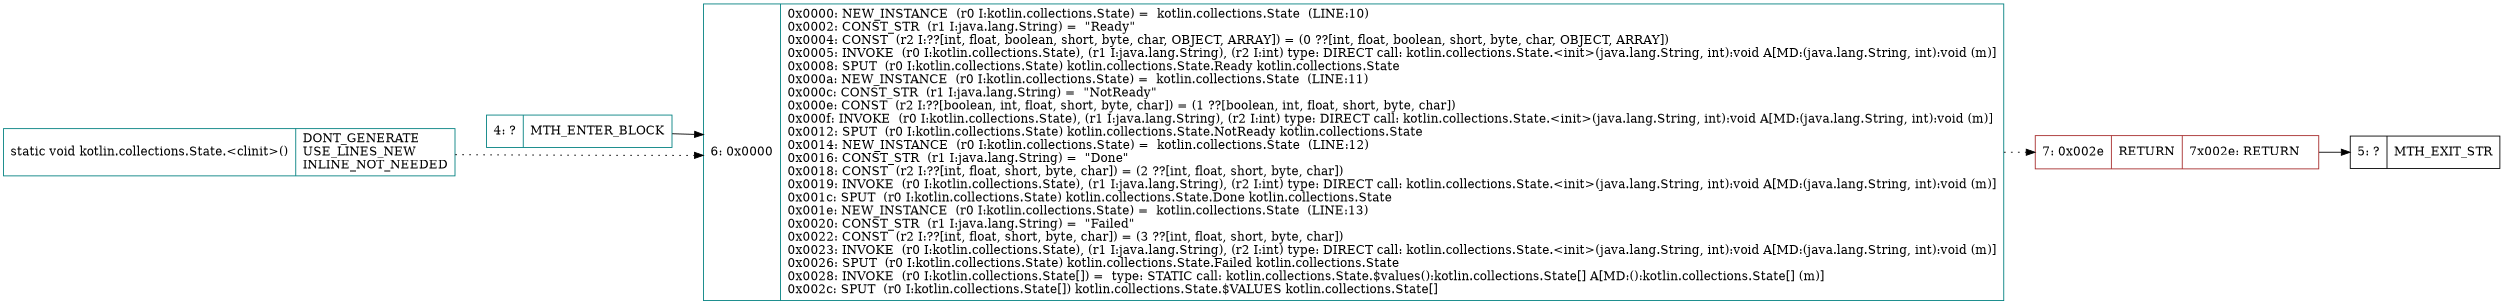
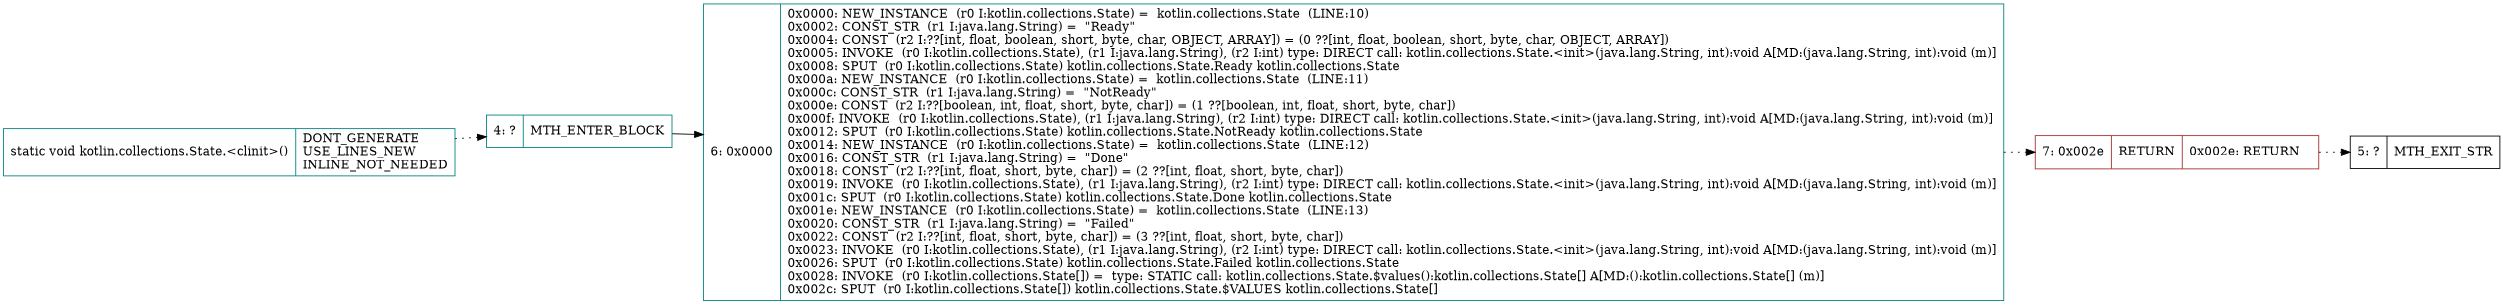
(2250, 152) -> (2250, 152)
(2330, 152) -> (2330, 152)
(575, 155) -> (466, 138)
